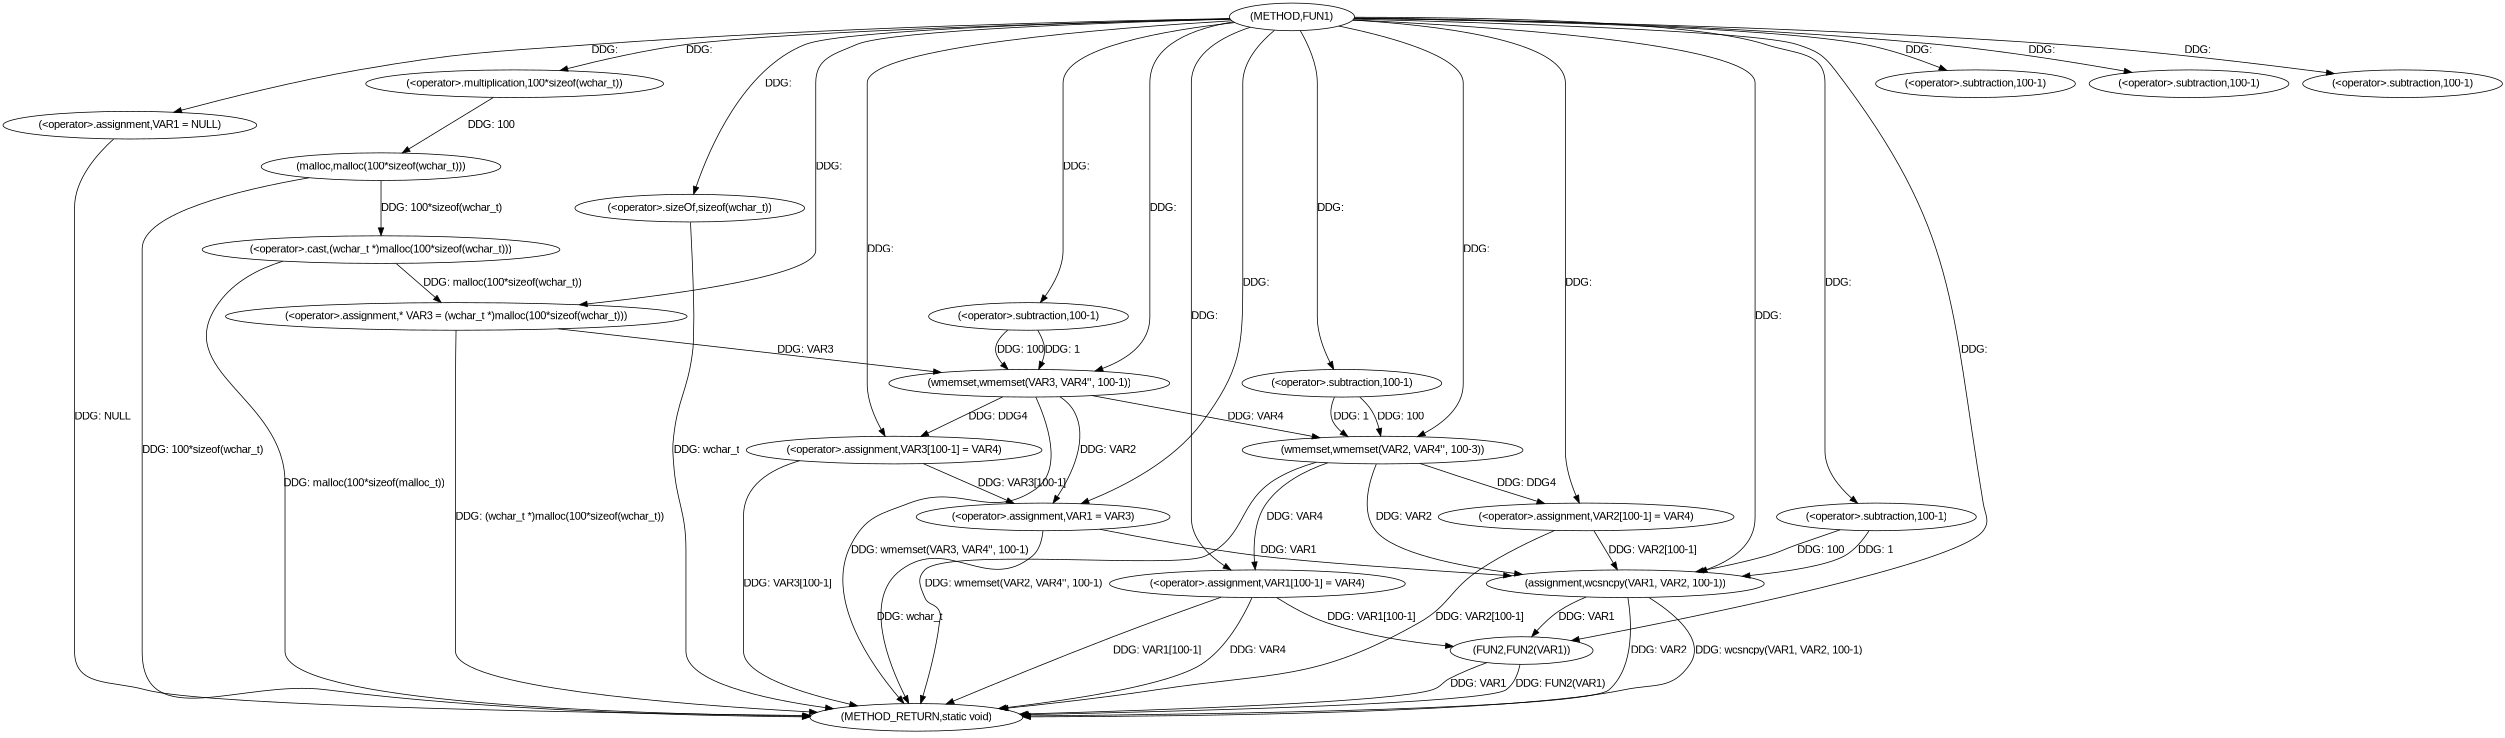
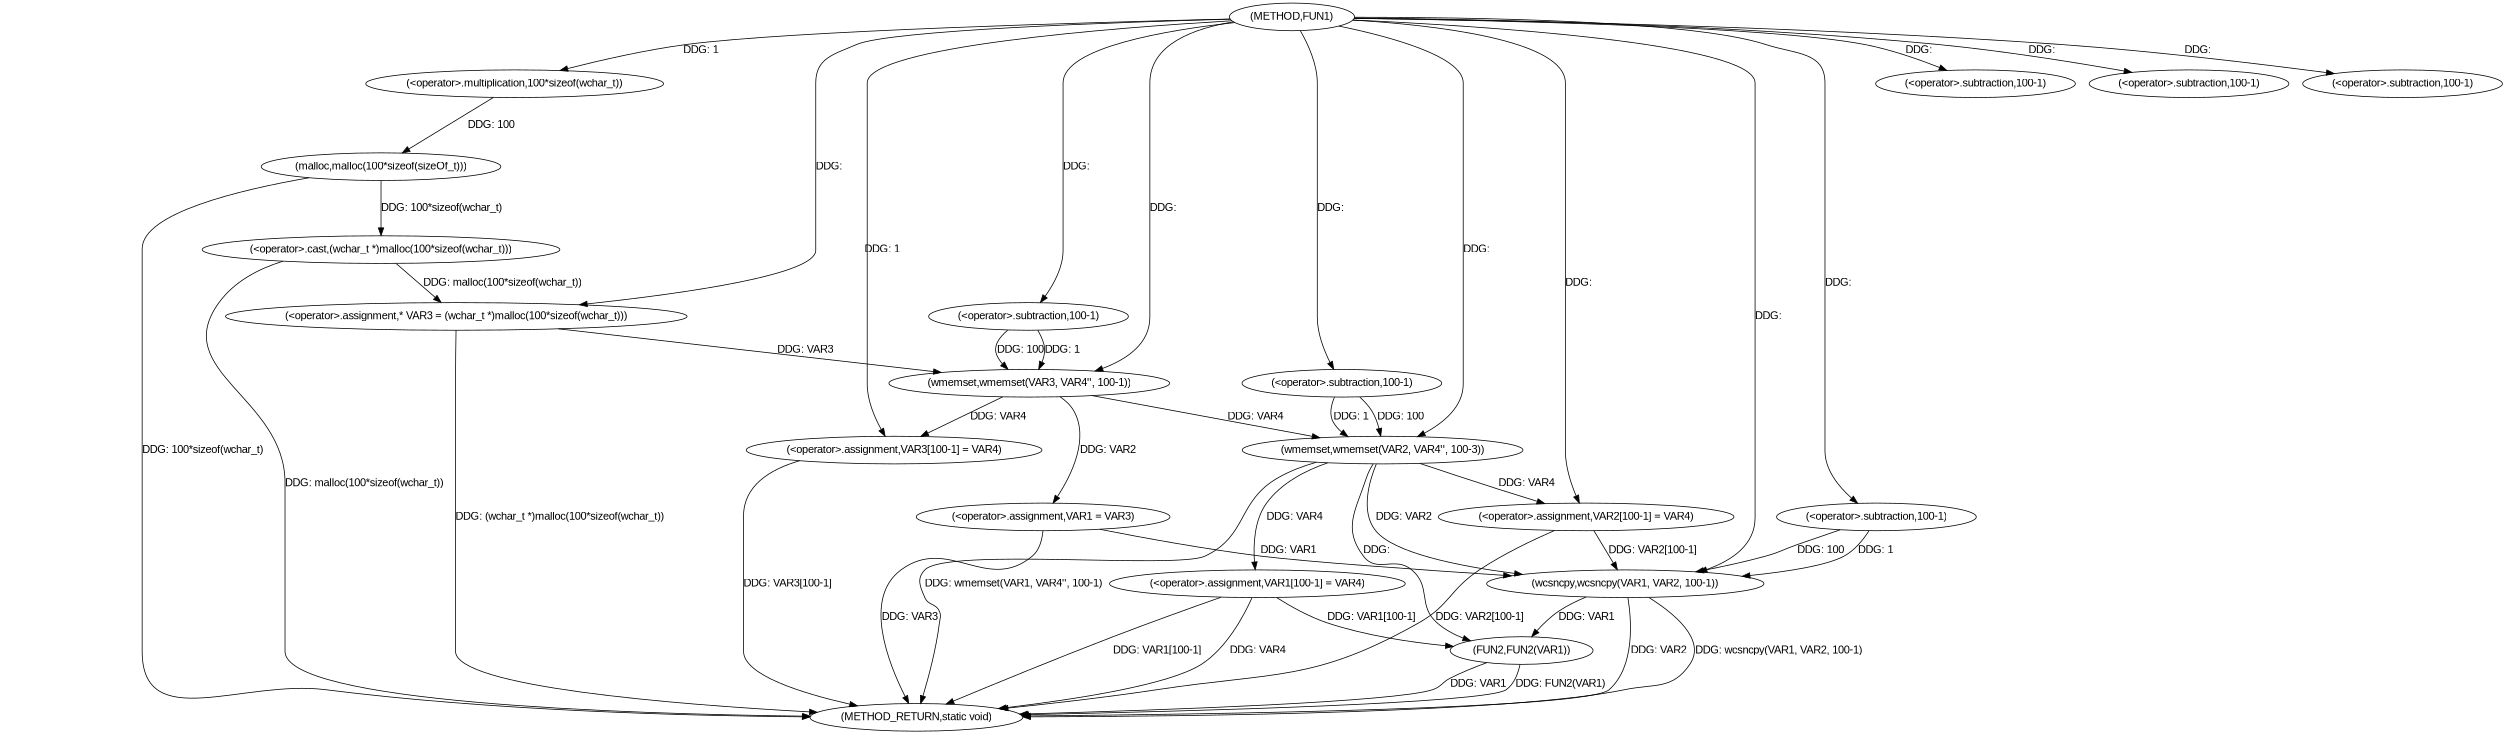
(701, 50) -> (701, 50)
(130, 125) -> none
(381, 167) -> (381, 167)
(690, 208) -> none
(882, 250) -> (882, 250)
(1937, 254) -> (1366, 559)
(1191, 287) -> none
(1243, 296) -> none
(998, 417) -> (998, 417)
(965, 482) -> none
(365, 483) -> (365, 483)
(1527, 483) -> (1527, 483)
(903, 506) -> none
(1014, 584) -> (1014, 584)
(1625, 584) -> (1625, 584)
(910, 617) -> (910, 617)
